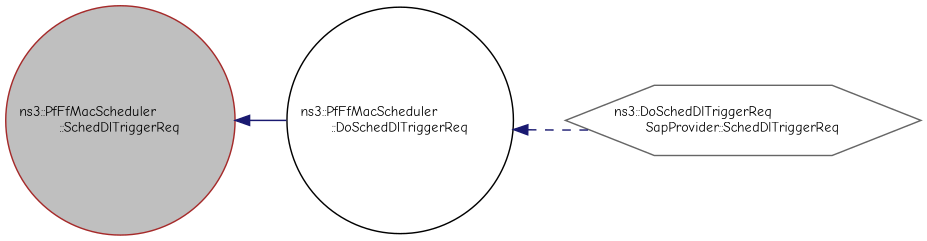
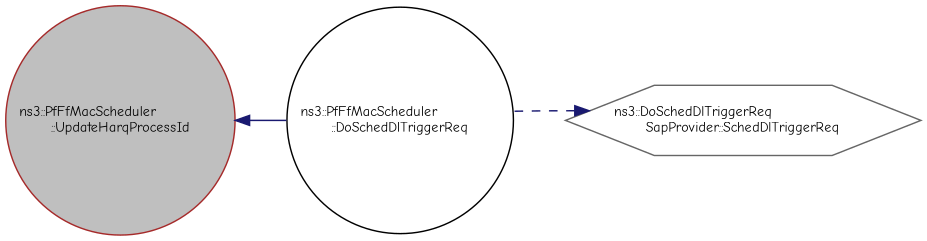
(120, 120) -> (120, 120)
(558, 130) -> (544, 111)
